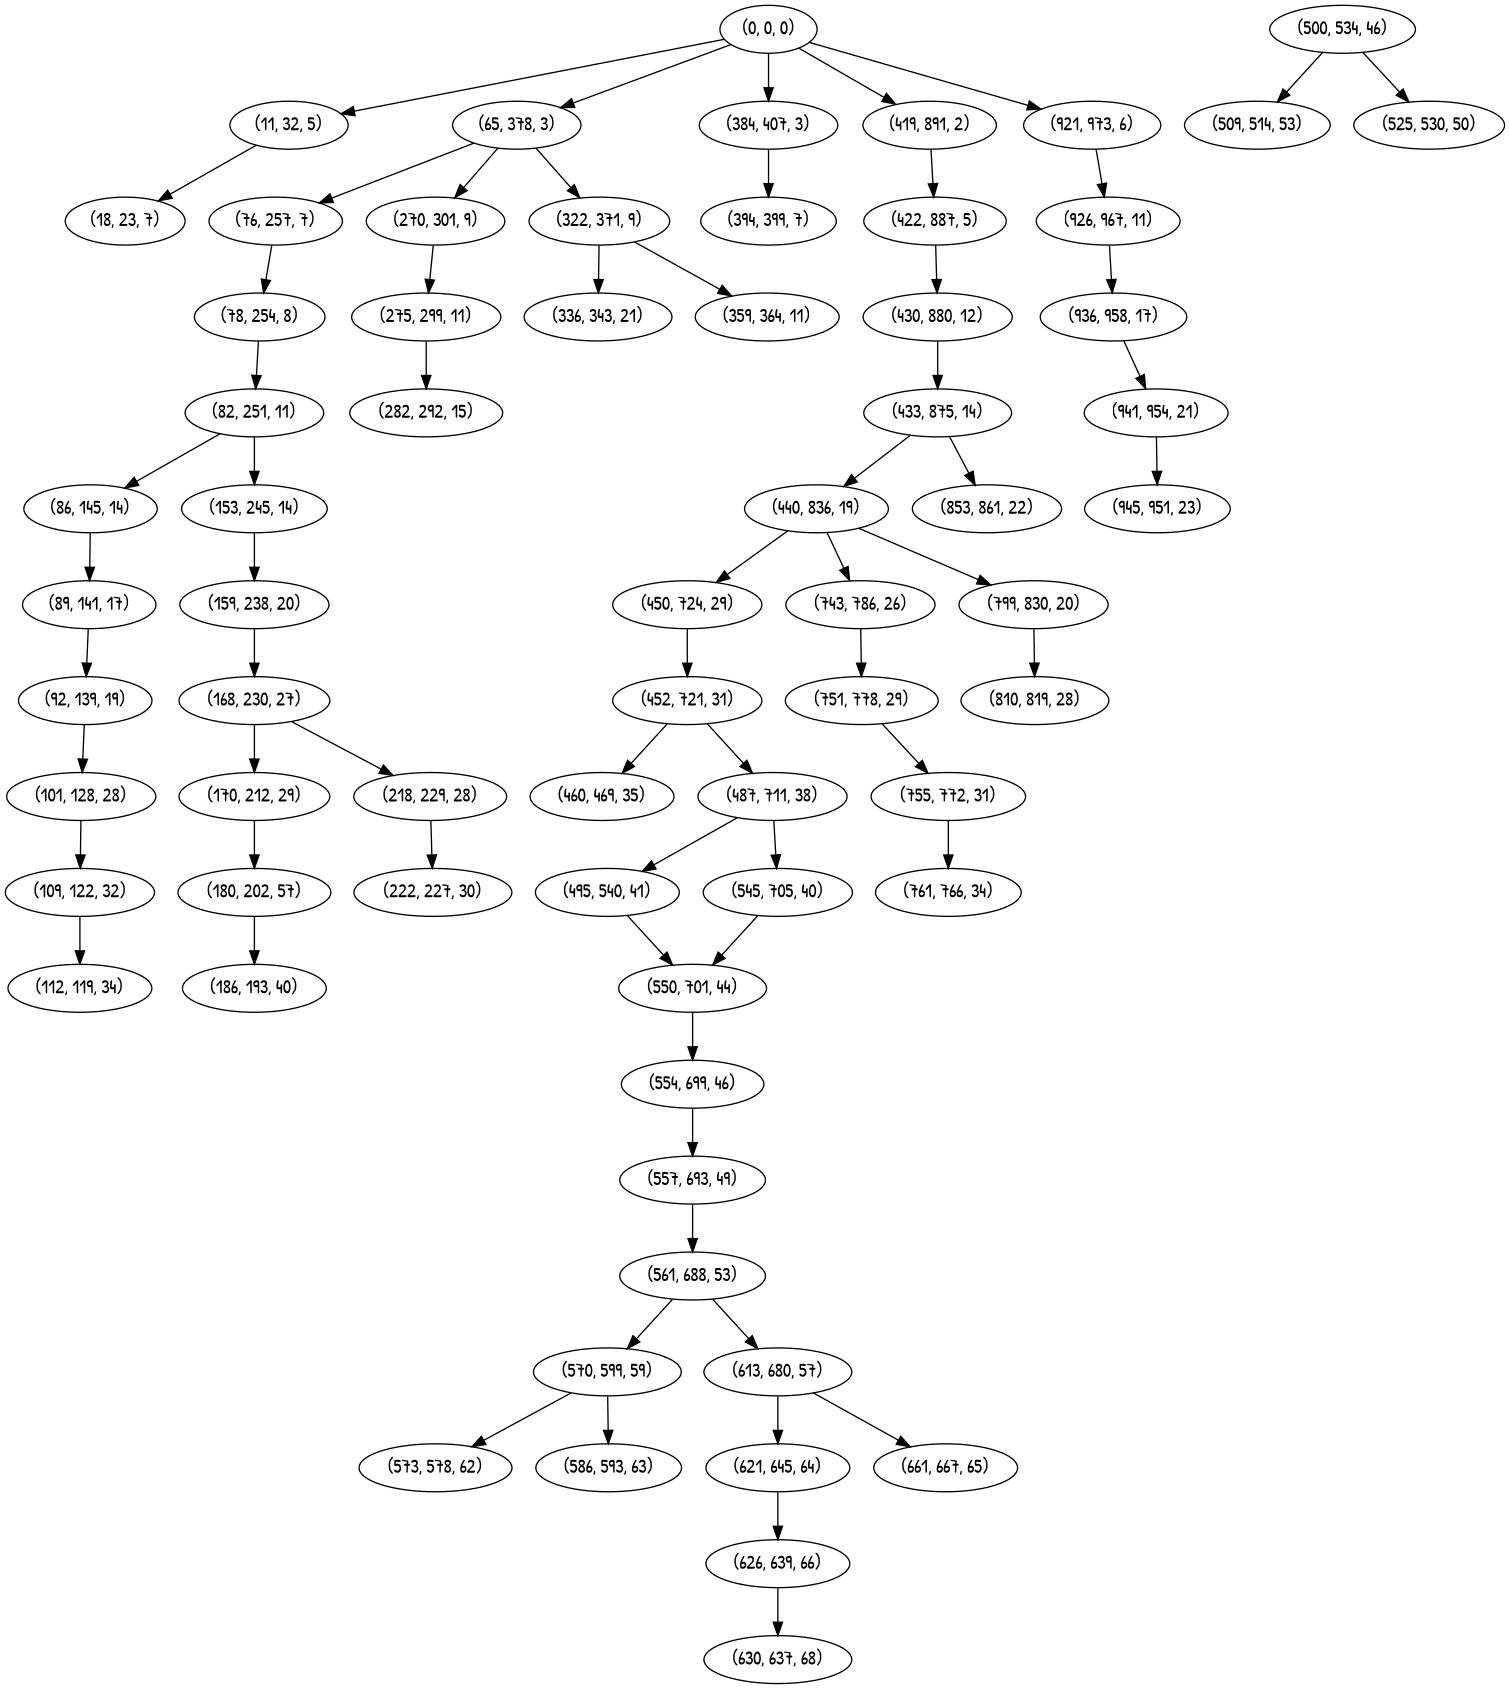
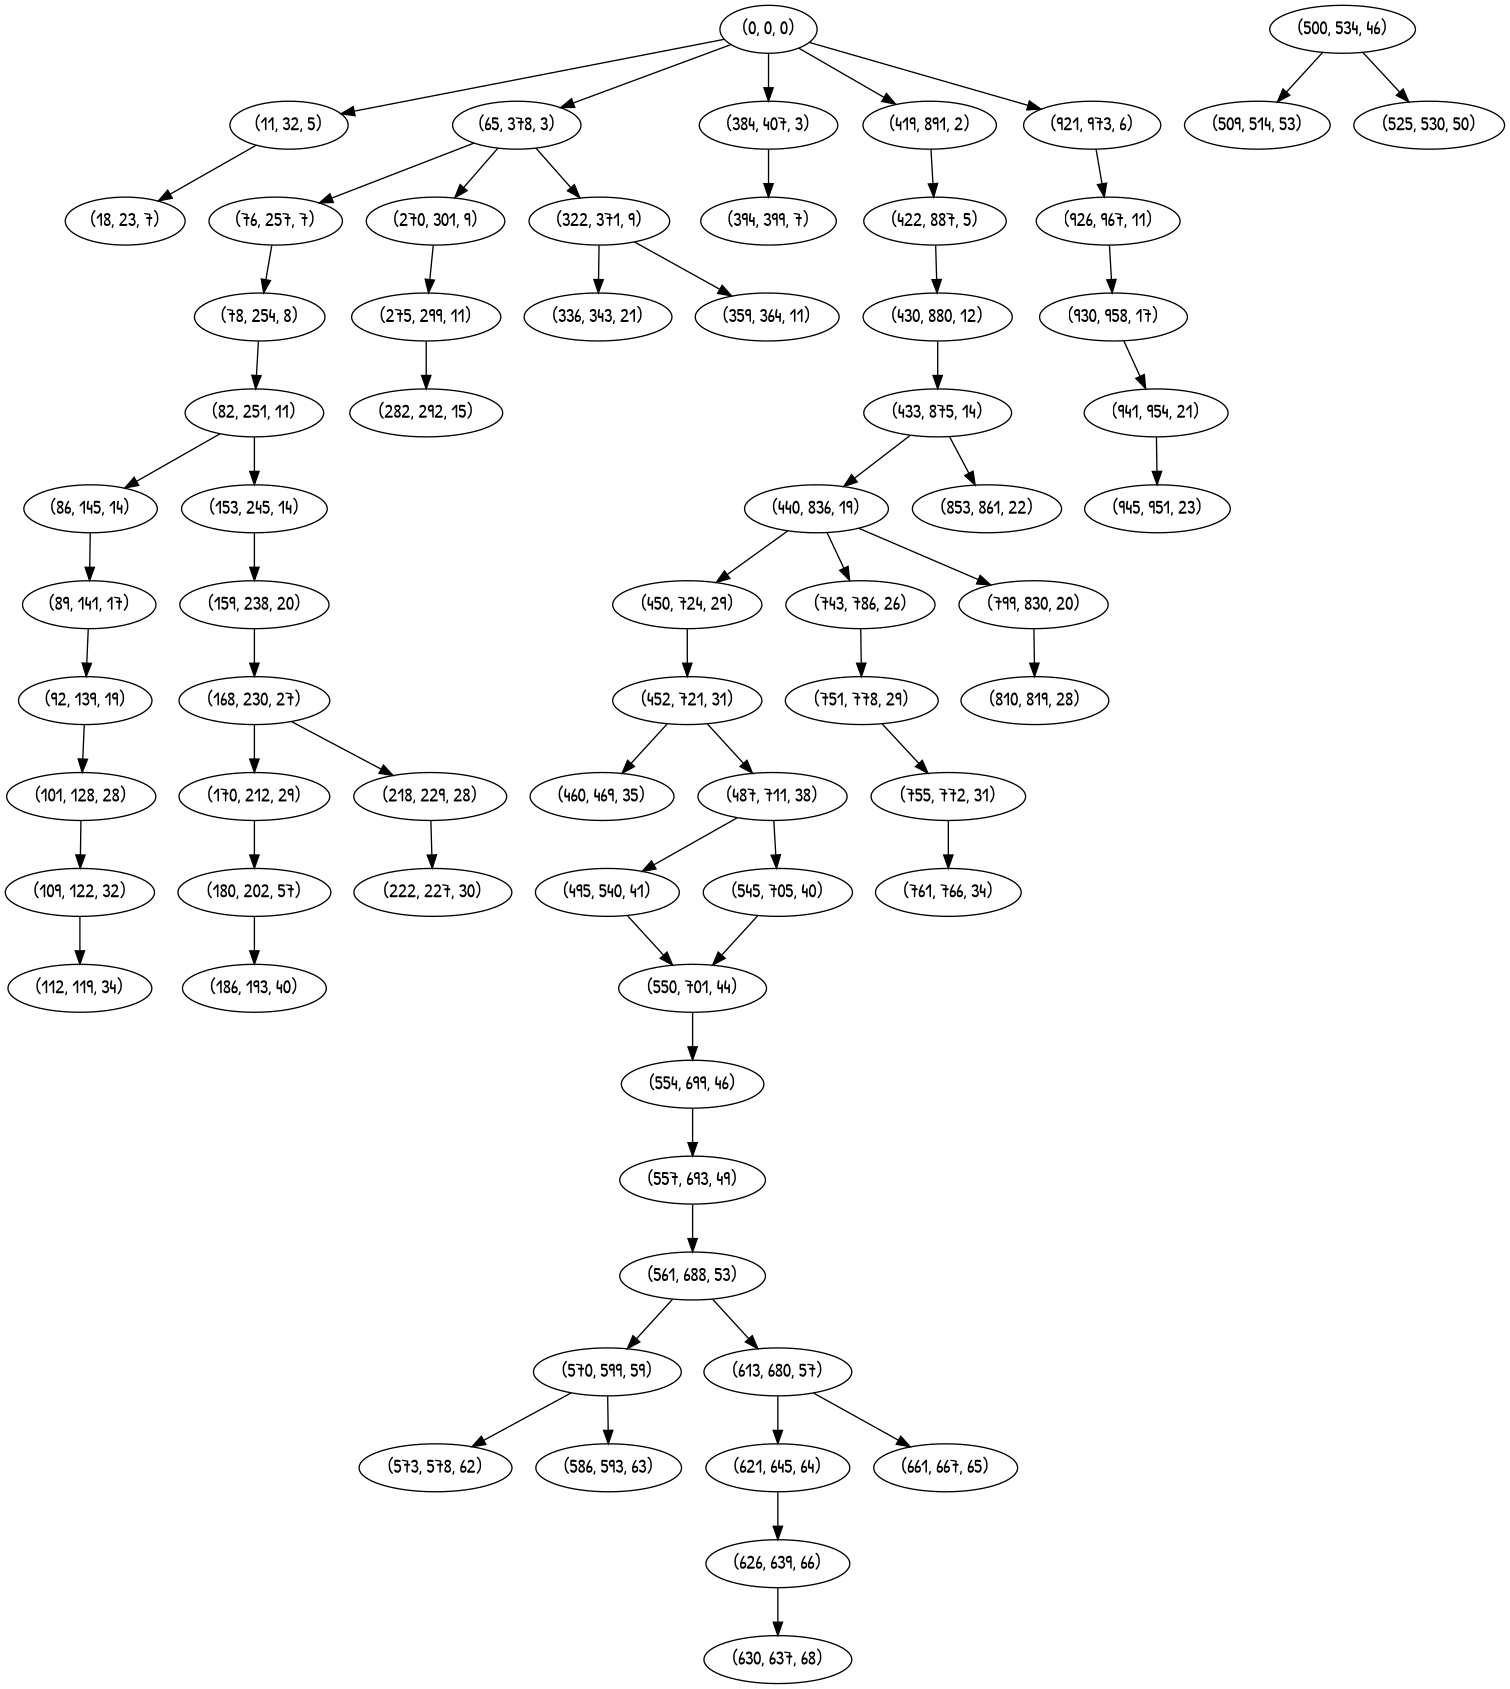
(1114, 317) -> (1114, 317)
